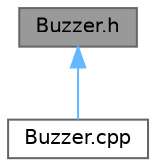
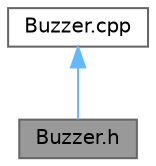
(78, 94) -> (78, 94)
